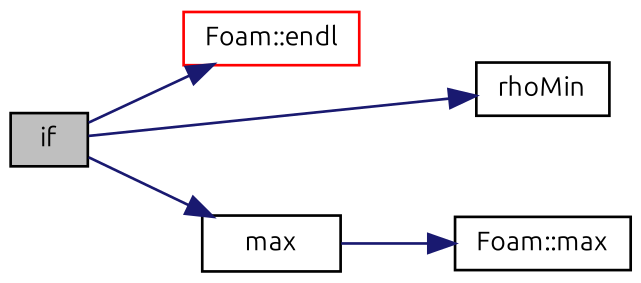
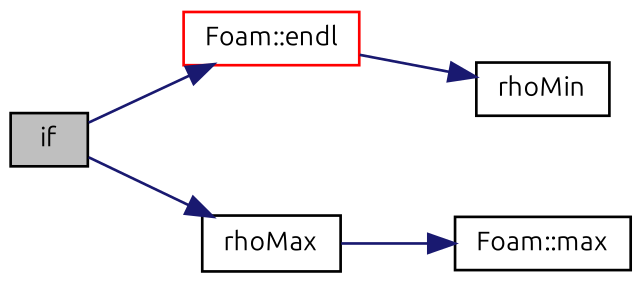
(269, 117) -> (404, 63)
(271, 243) -> (271, 243)
